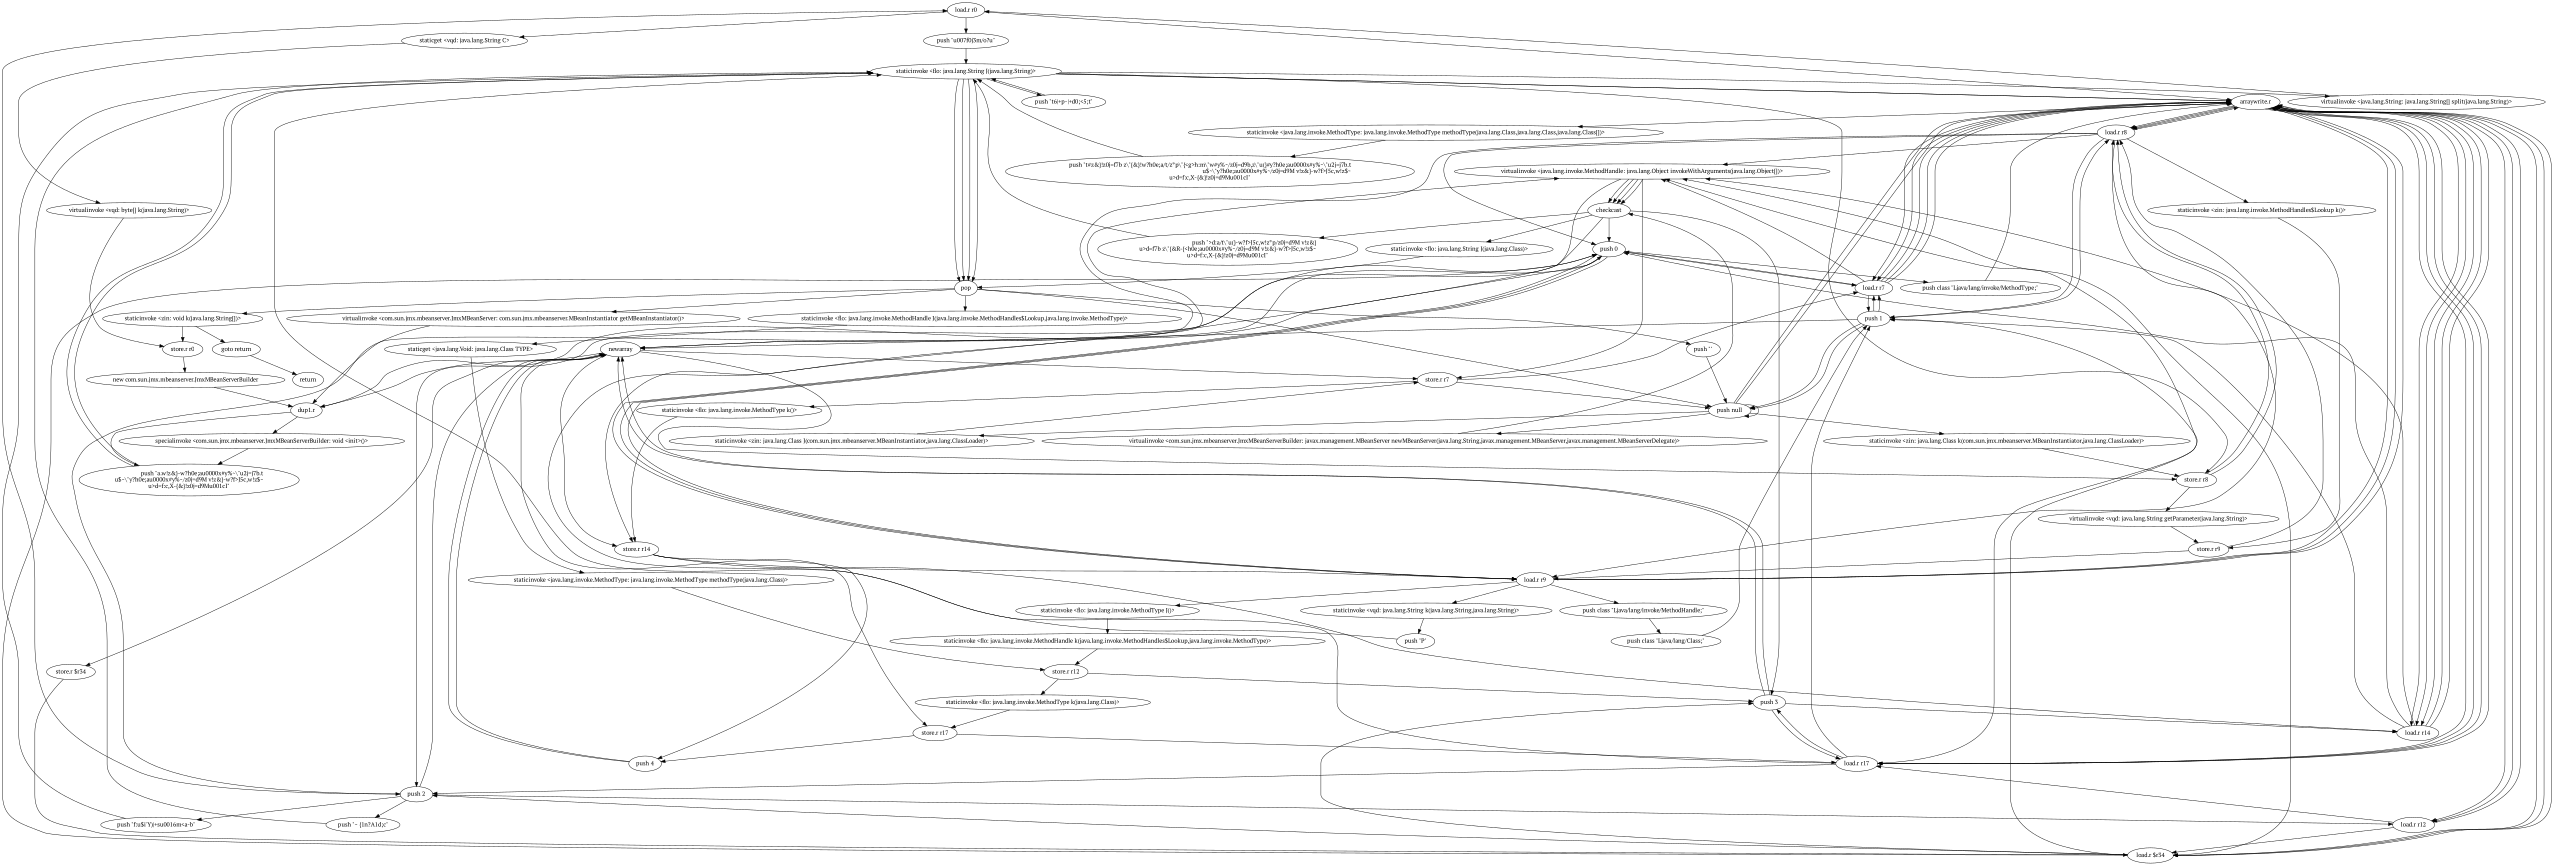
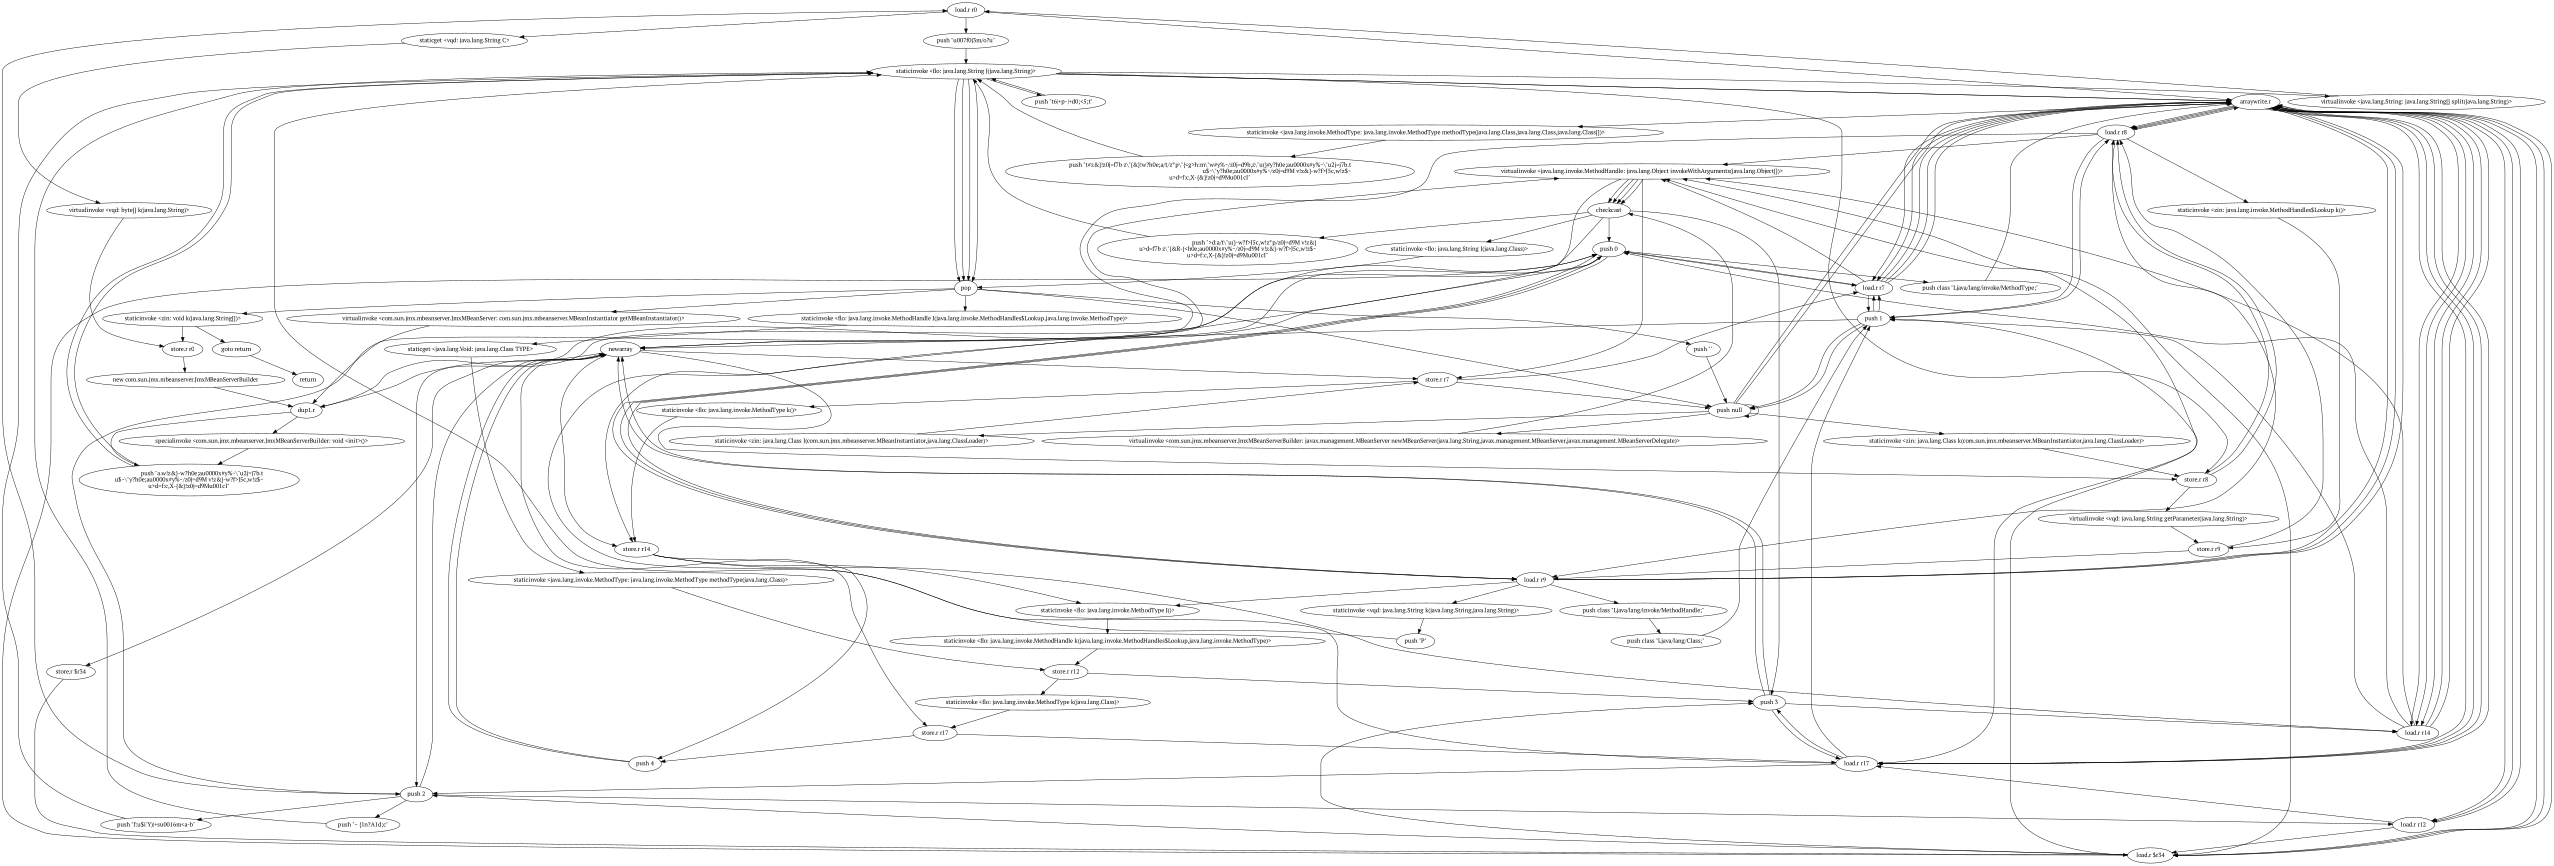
(1680, 142) -> none
(1082, 571) -> (919, 572)
